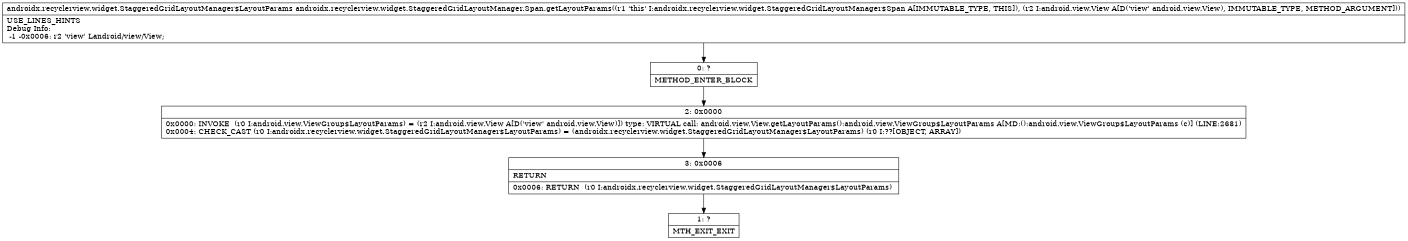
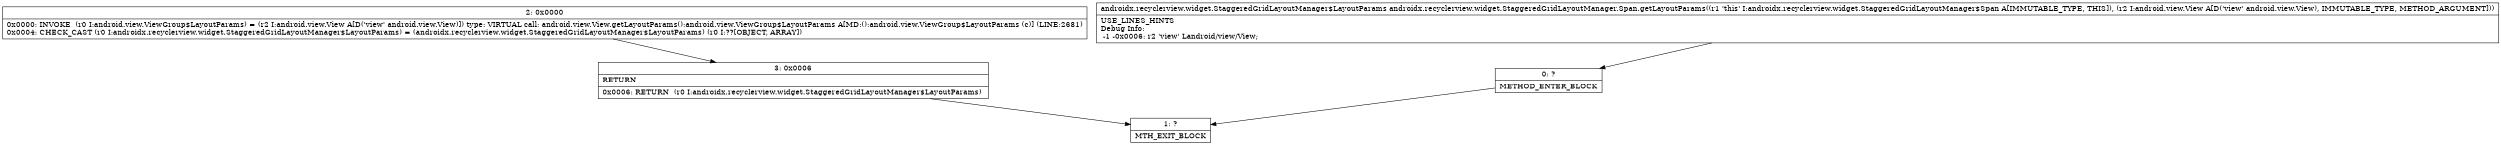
(704, 94) -> (1356, 106)
(704, 231) -> (1171, 136)
